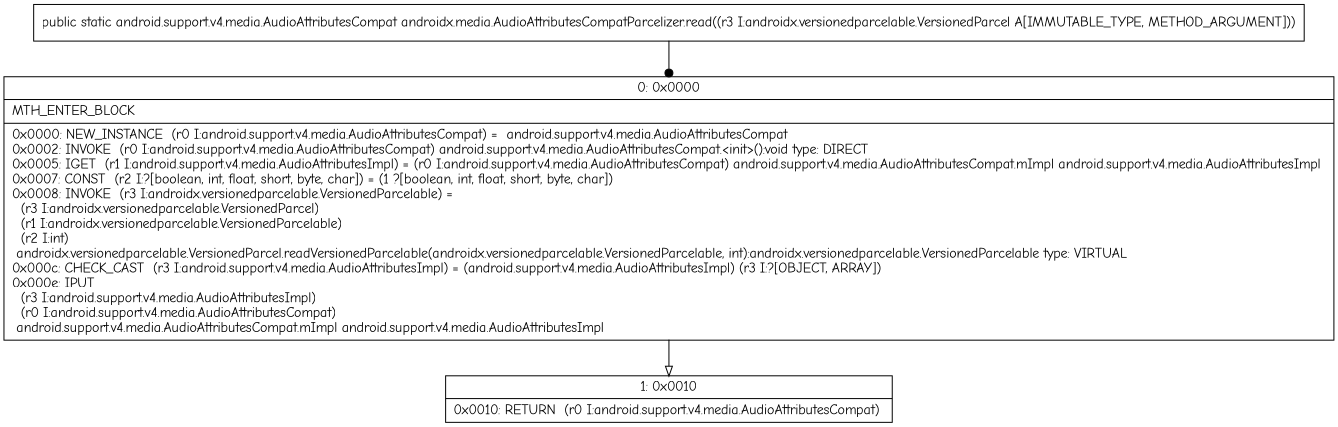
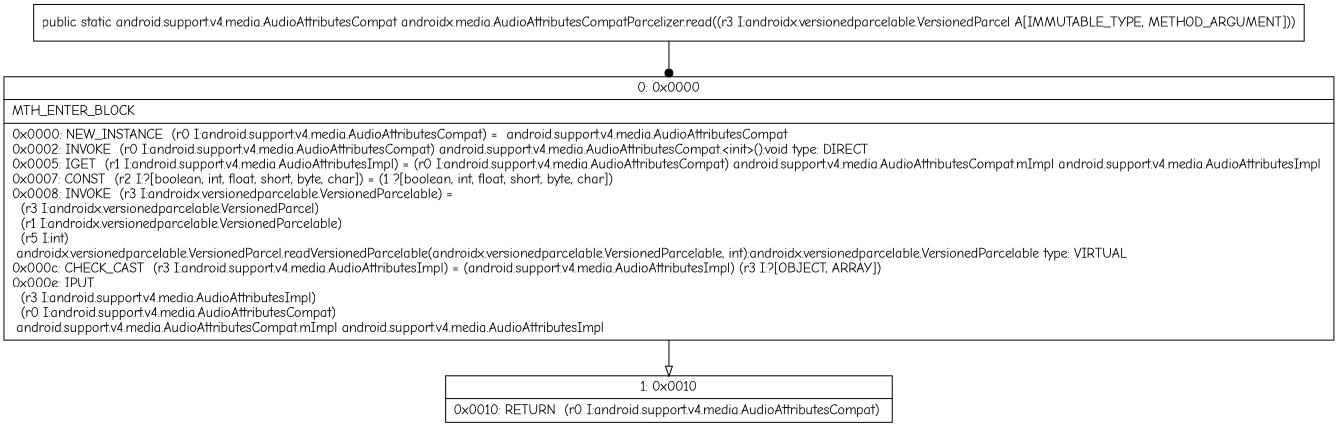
(41, 239) -> (41, 239)
